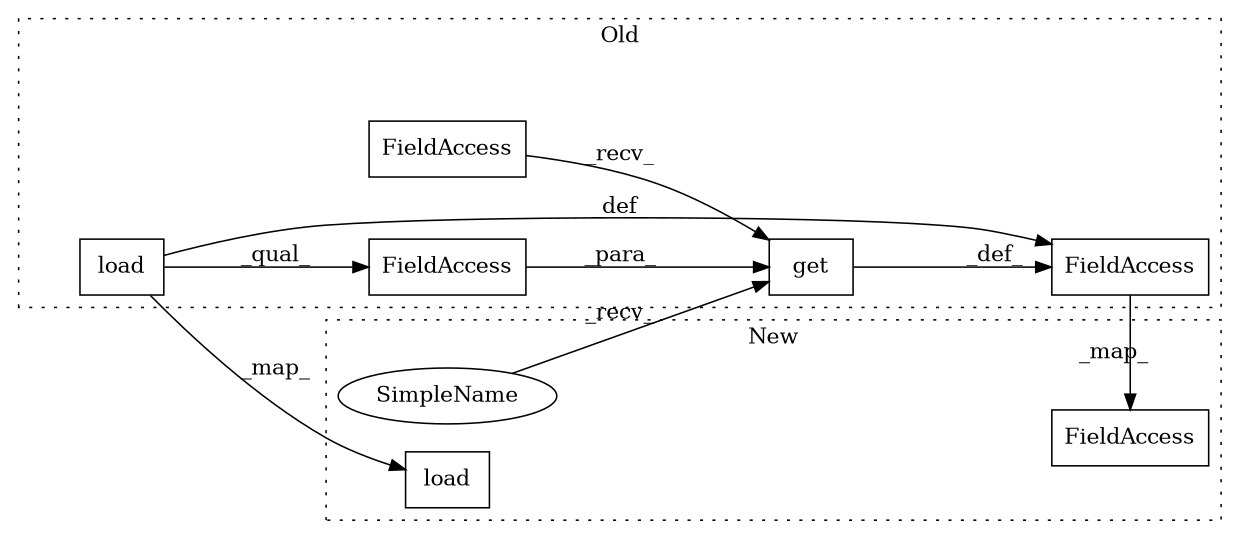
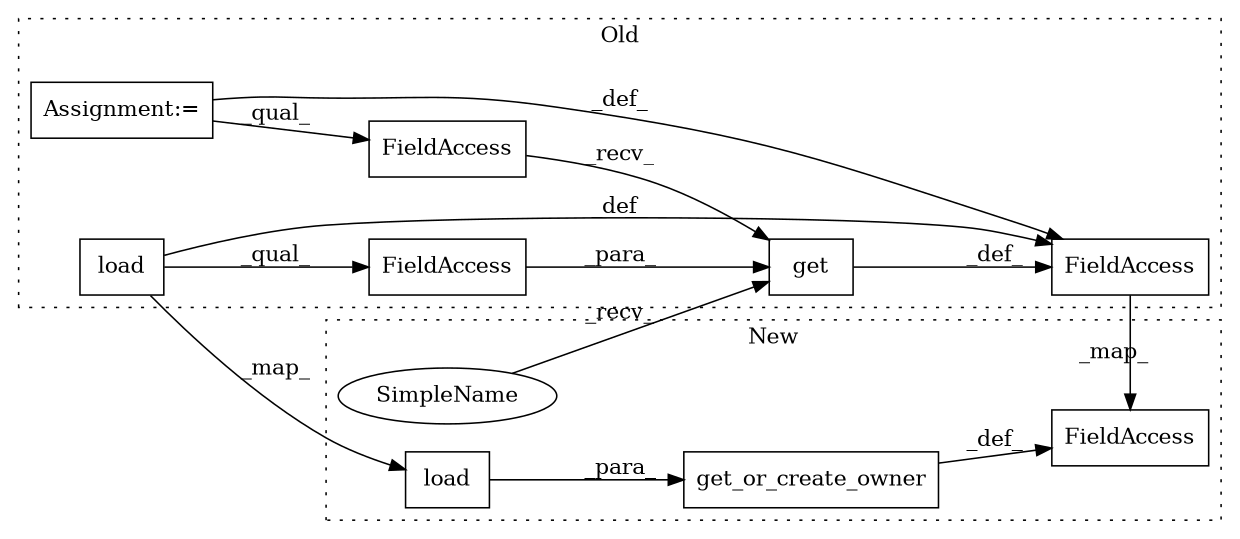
none -> (122, 110)
none -> (811, 480)
